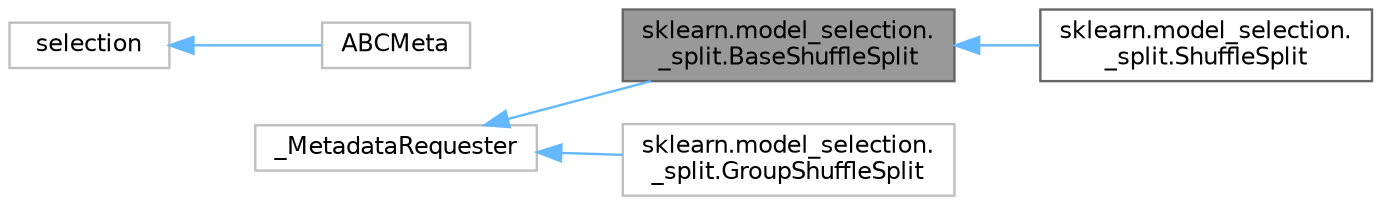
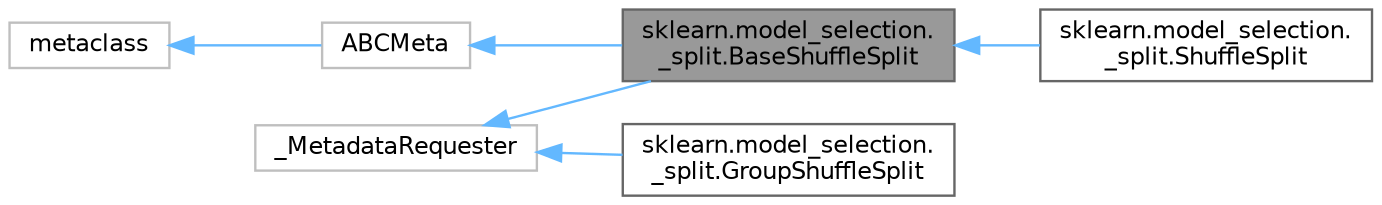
(89, 45) -> (89, 45)
none -> (558, 45)
(789, 160) -> (789, 160)
